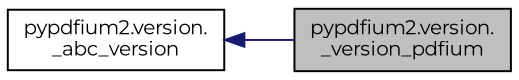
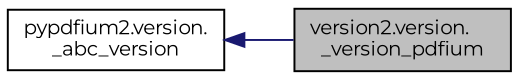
(403, 40) -> (403, 40)
